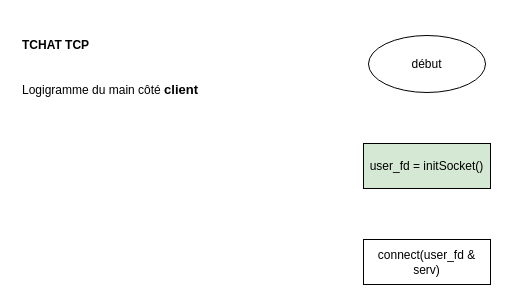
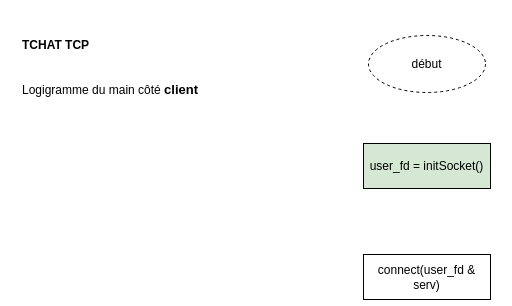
(427, 64) -> (427, 64)
(427, 262) -> (427, 277)
